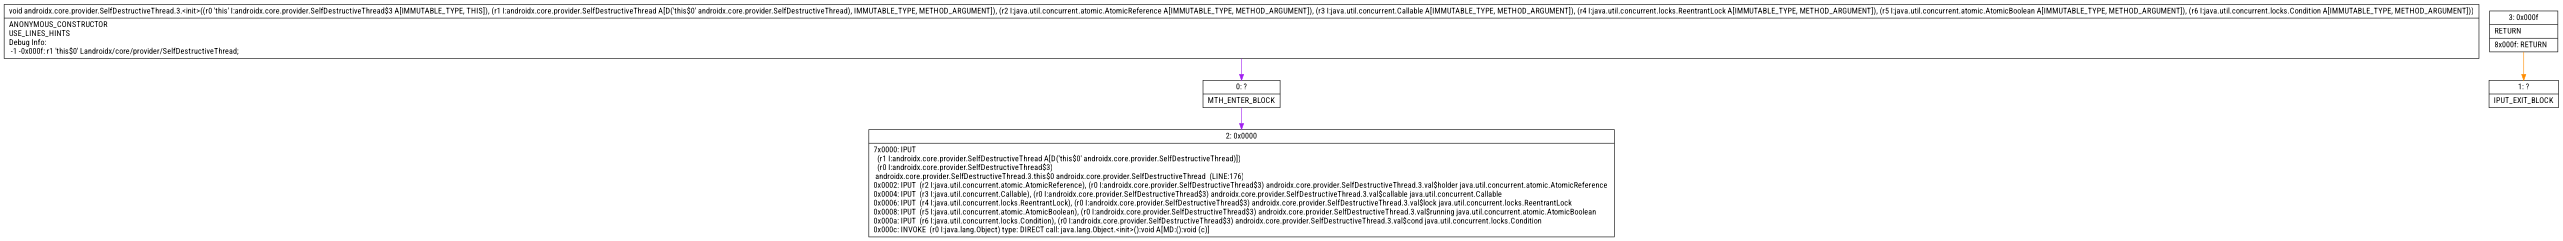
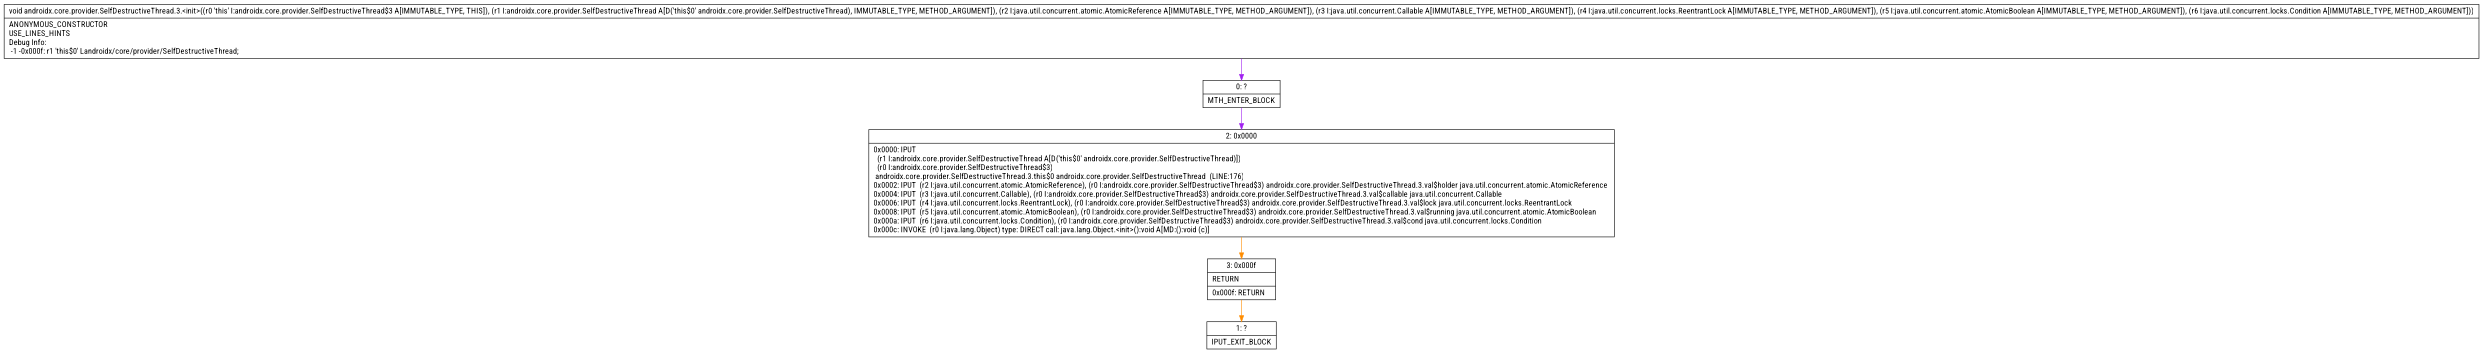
(2524, 45) -> (1242, 293)
(897, 150) -> (897, 150)
none -> (1242, 245)
